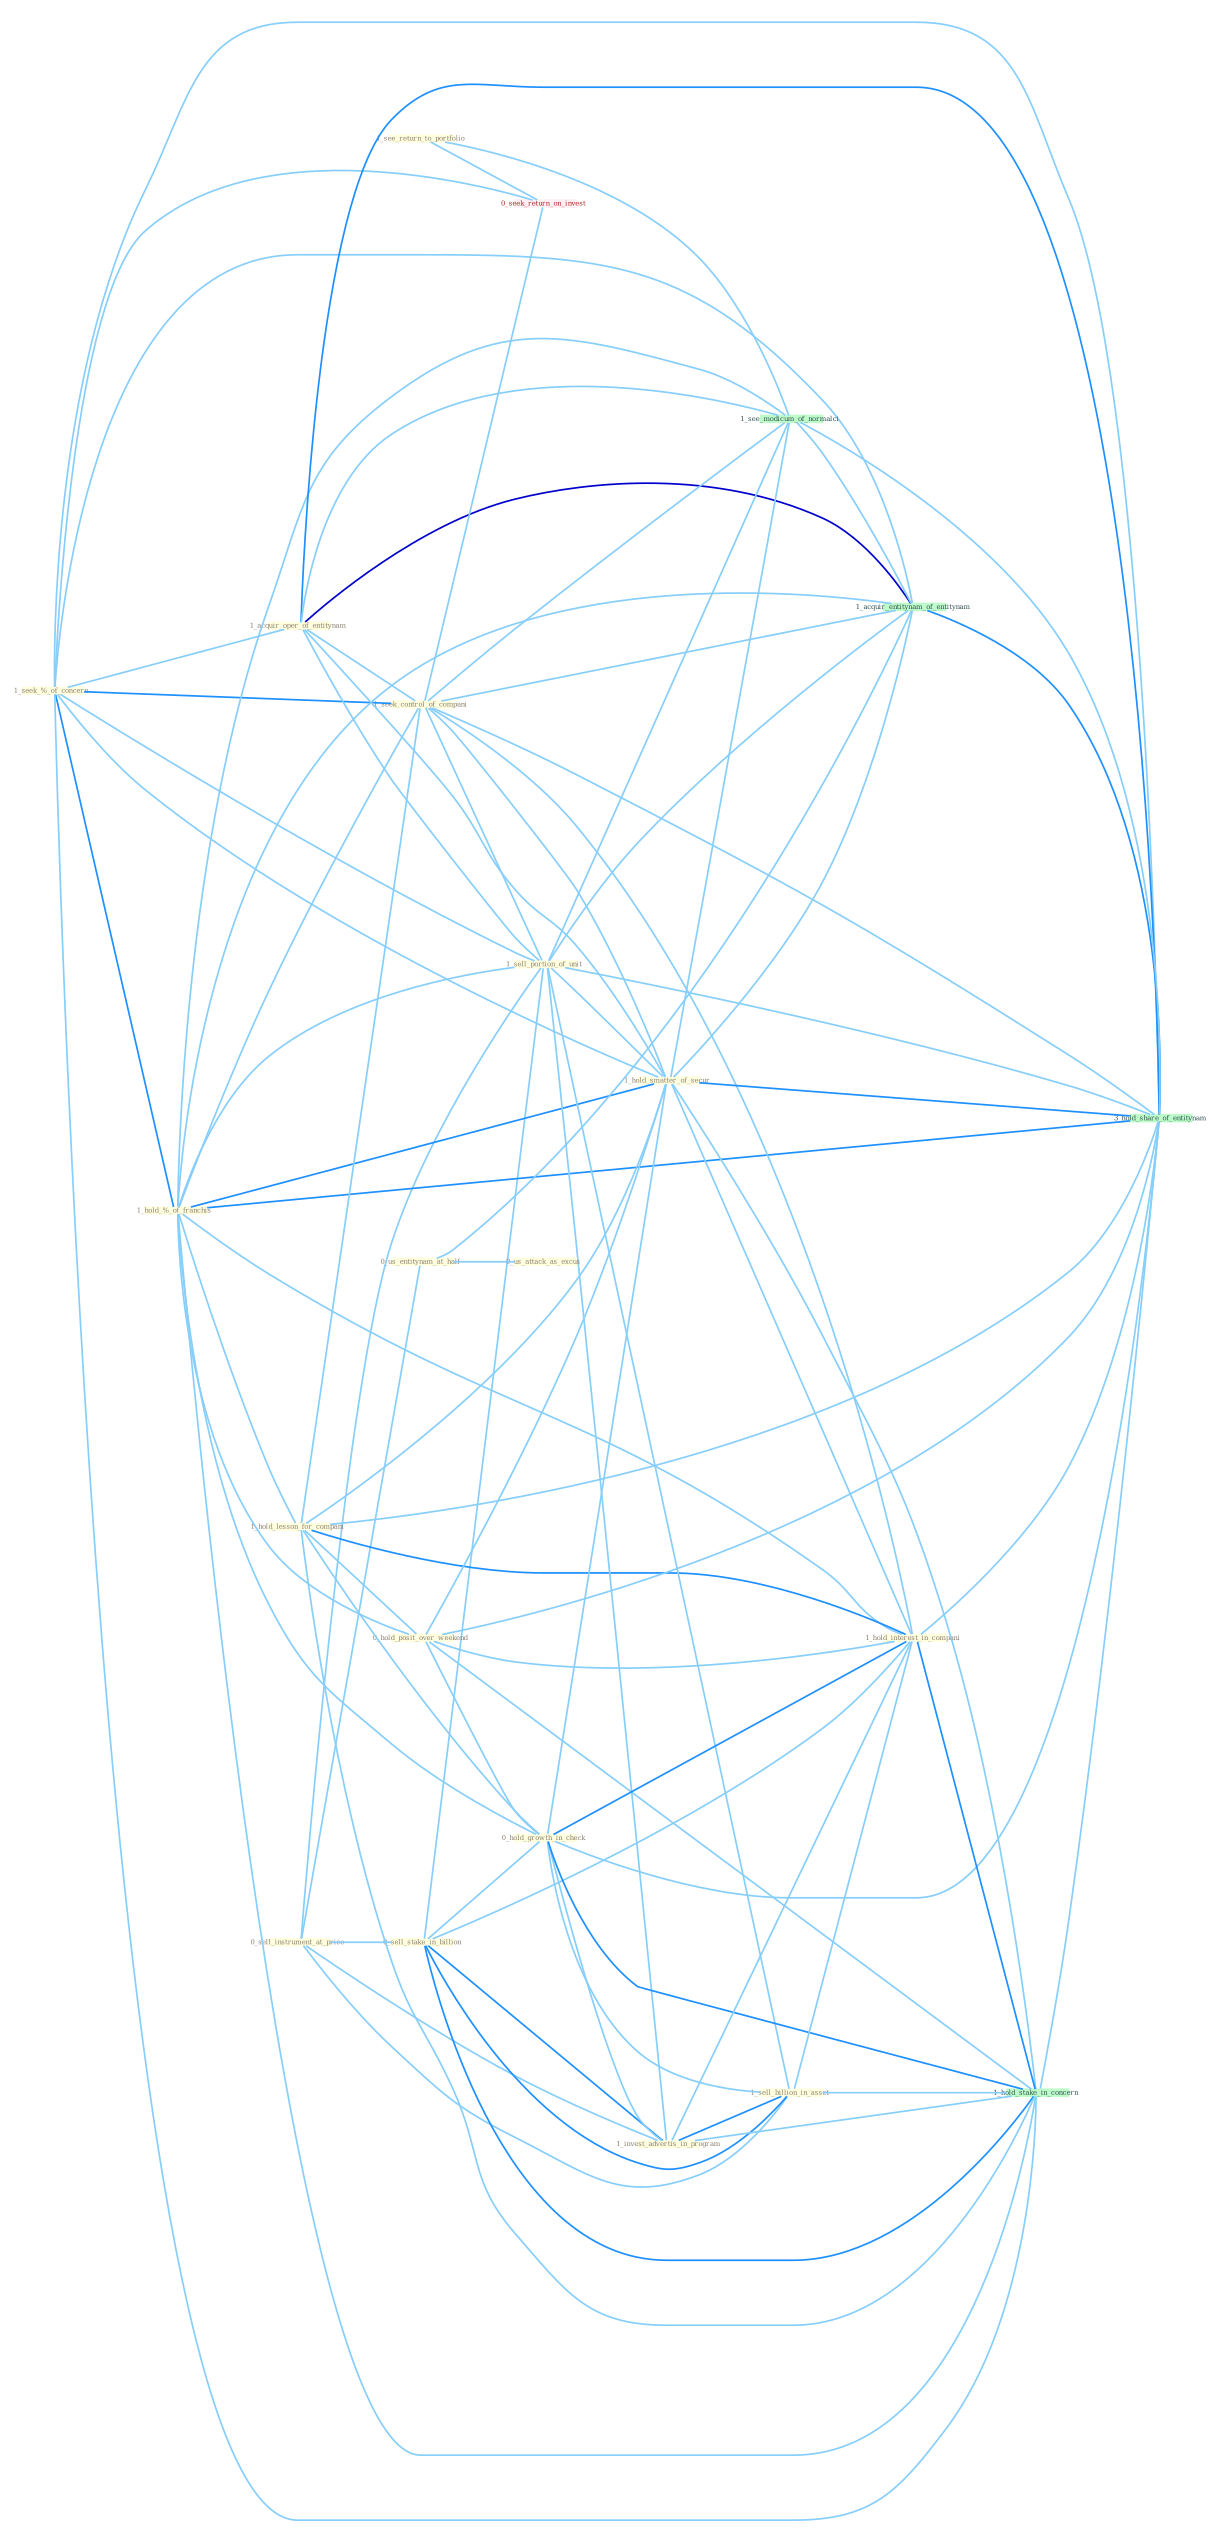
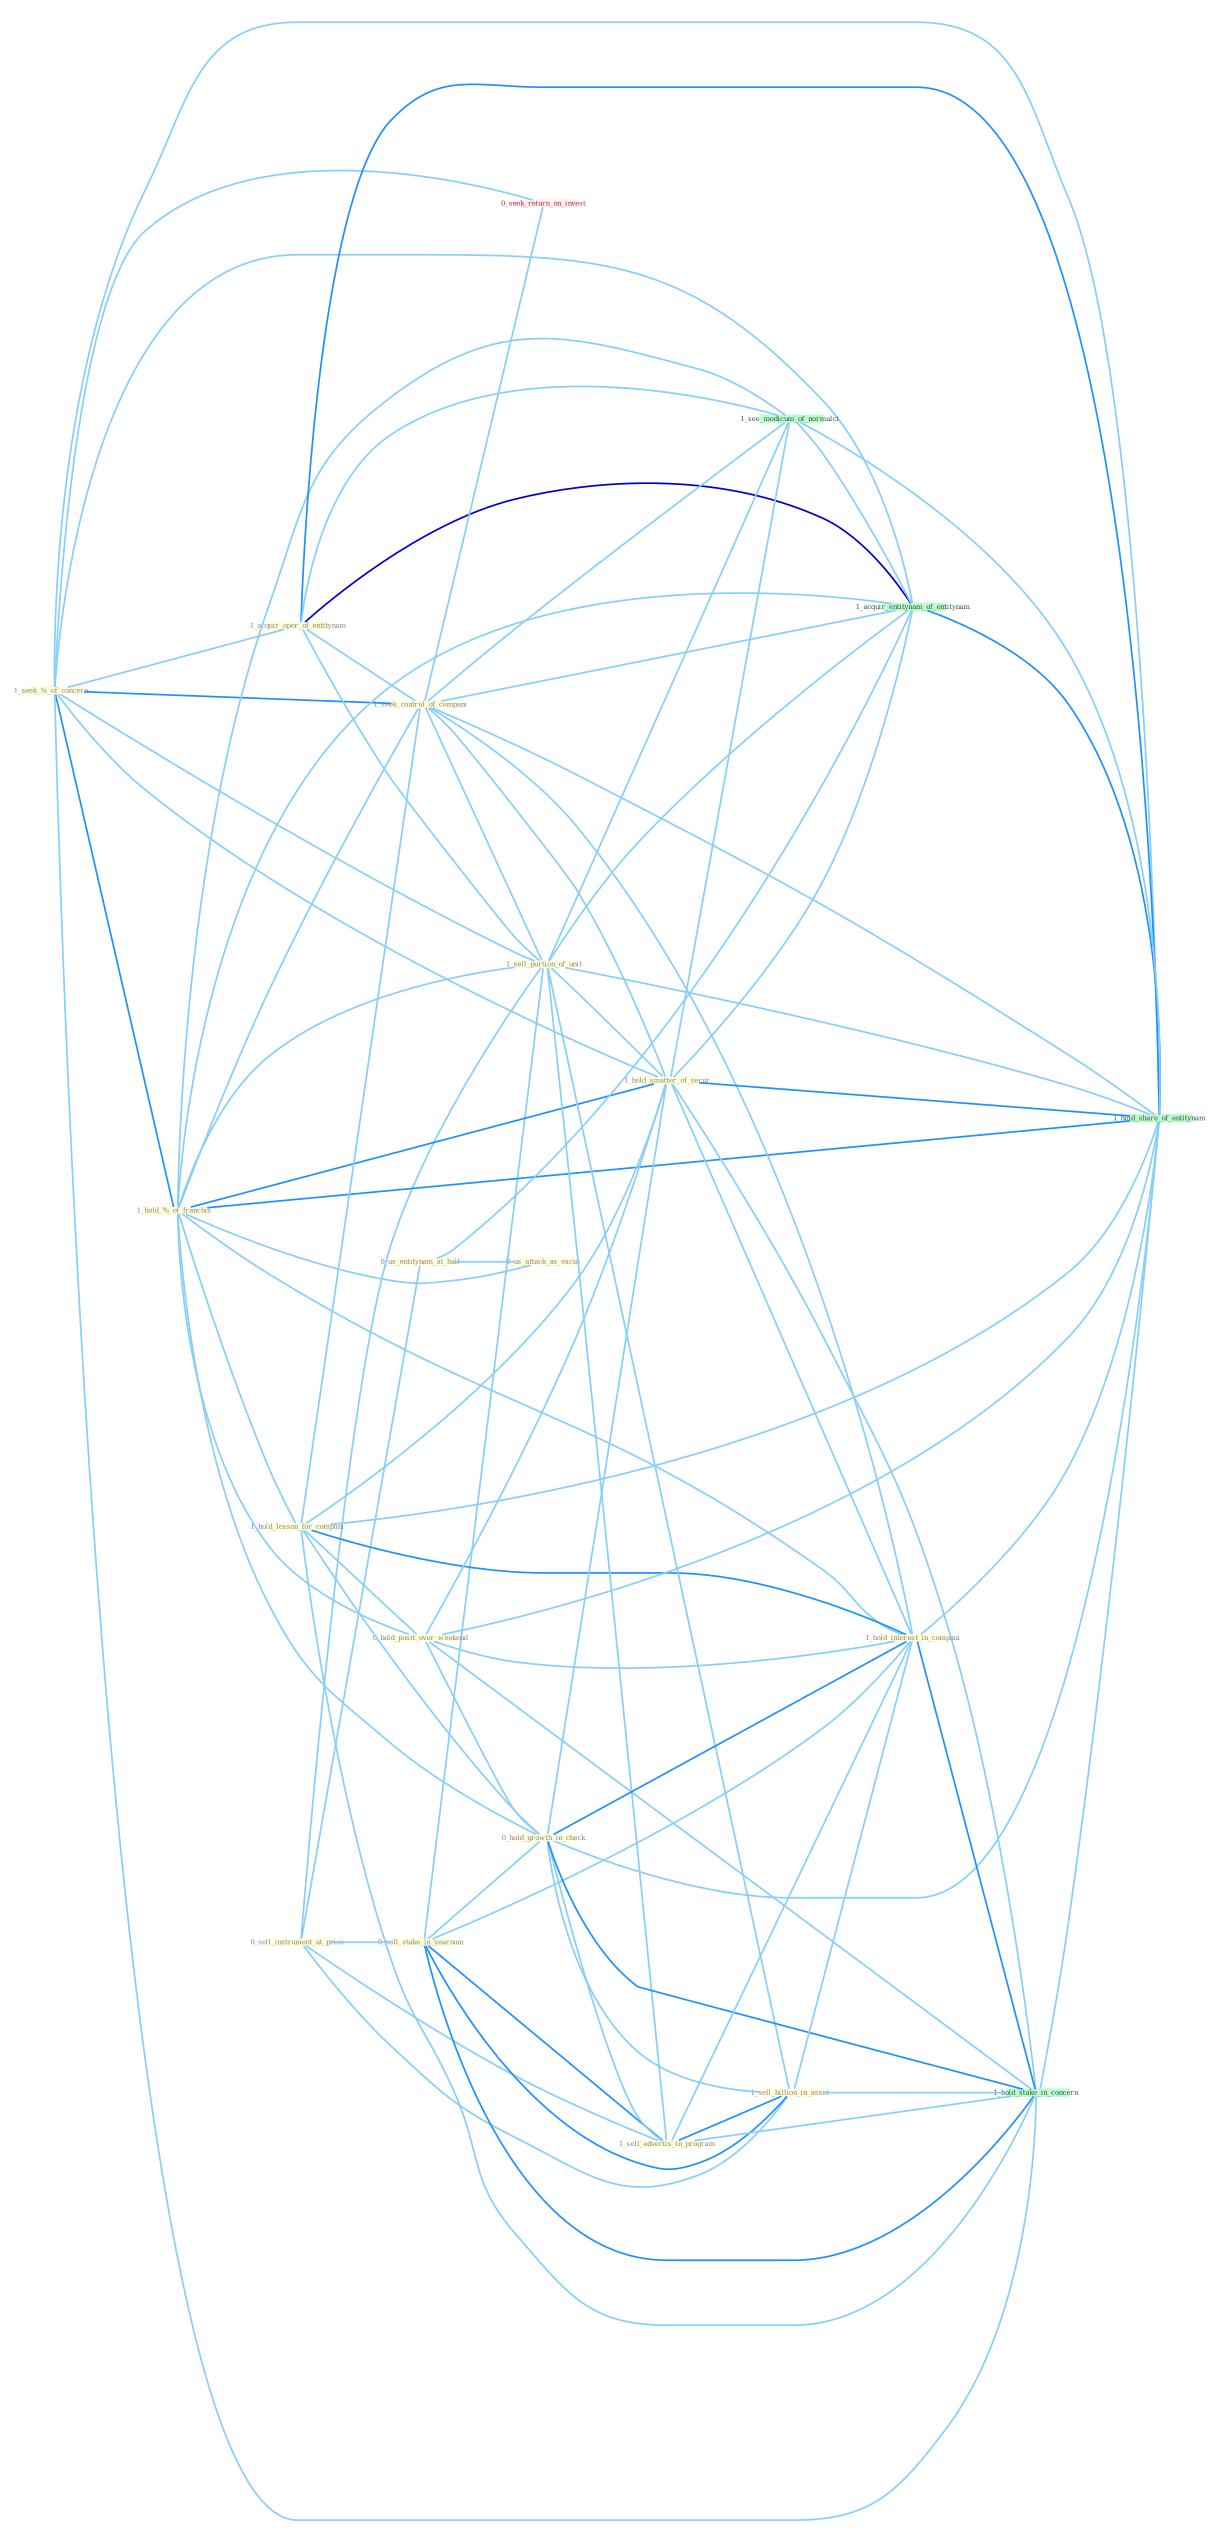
(422, 138) -> none
(457, 803) -> none
(1161, 1118) -> (1161, 1118)
(422, 1942) -> (422, 1942)
(669, 2144) -> (669, 2144)
(324, 2262) -> (355, 1273)
